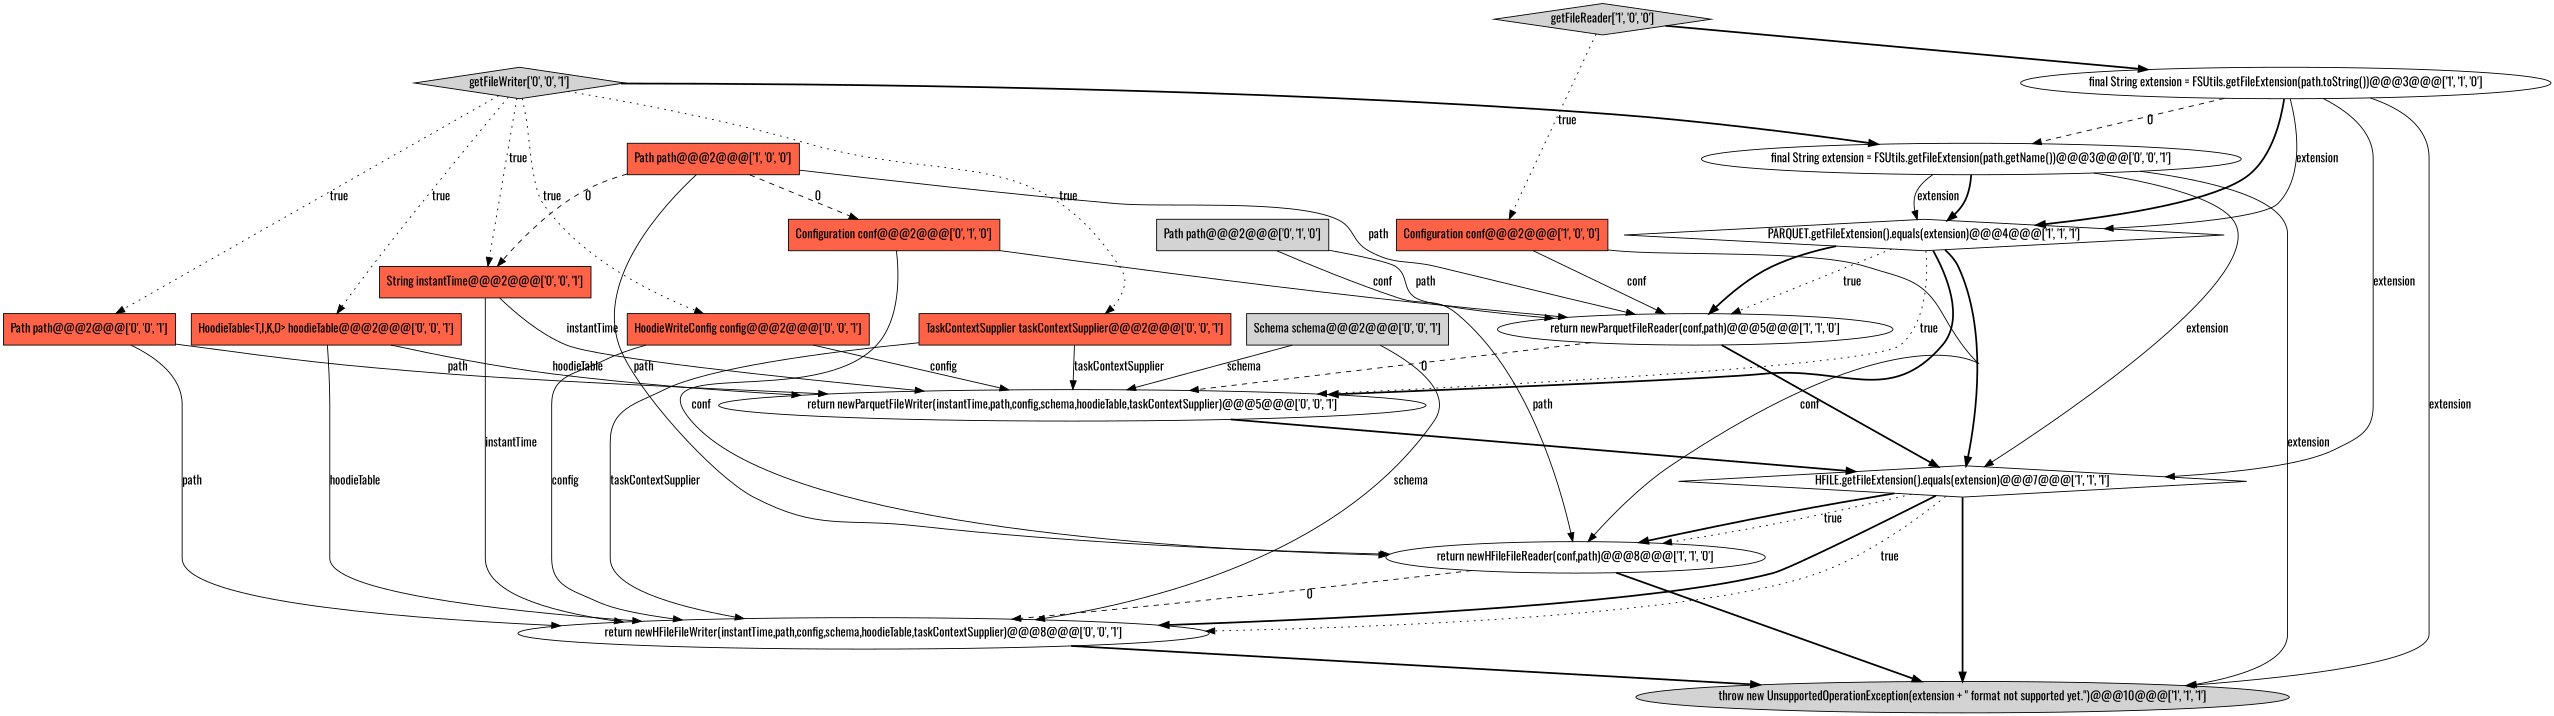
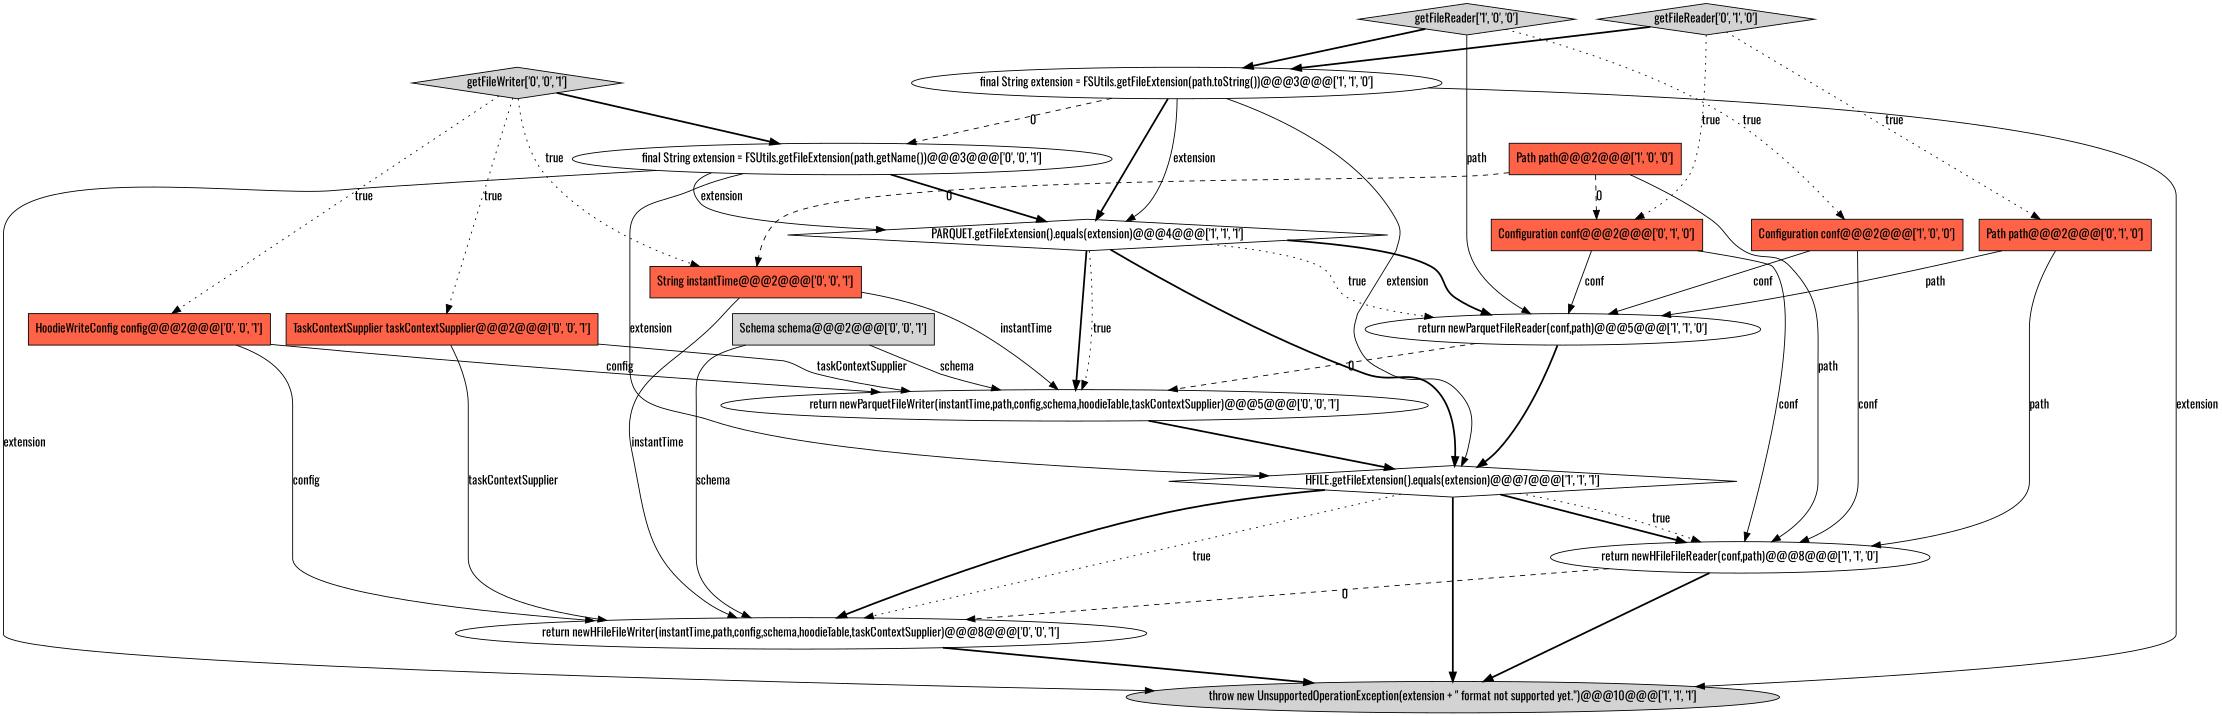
none -> (1706, 19)
(1224, 205) -> (1467, 184)
(1243, 235) -> (2065, 235)
(90, 329) -> none
(326, 329) -> none
